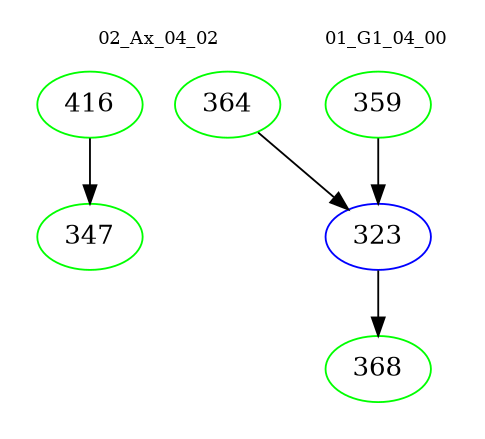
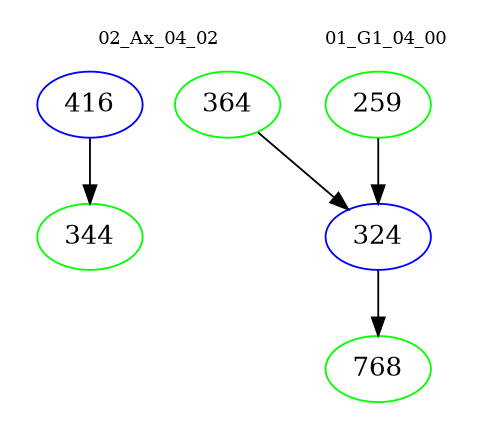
(90, 105) -> (90, 105)
(378, 105) -> (378, 105)
(90, 237) -> (90, 237)
(378, 237) -> (378, 237)
(378, 369) -> (378, 369)
